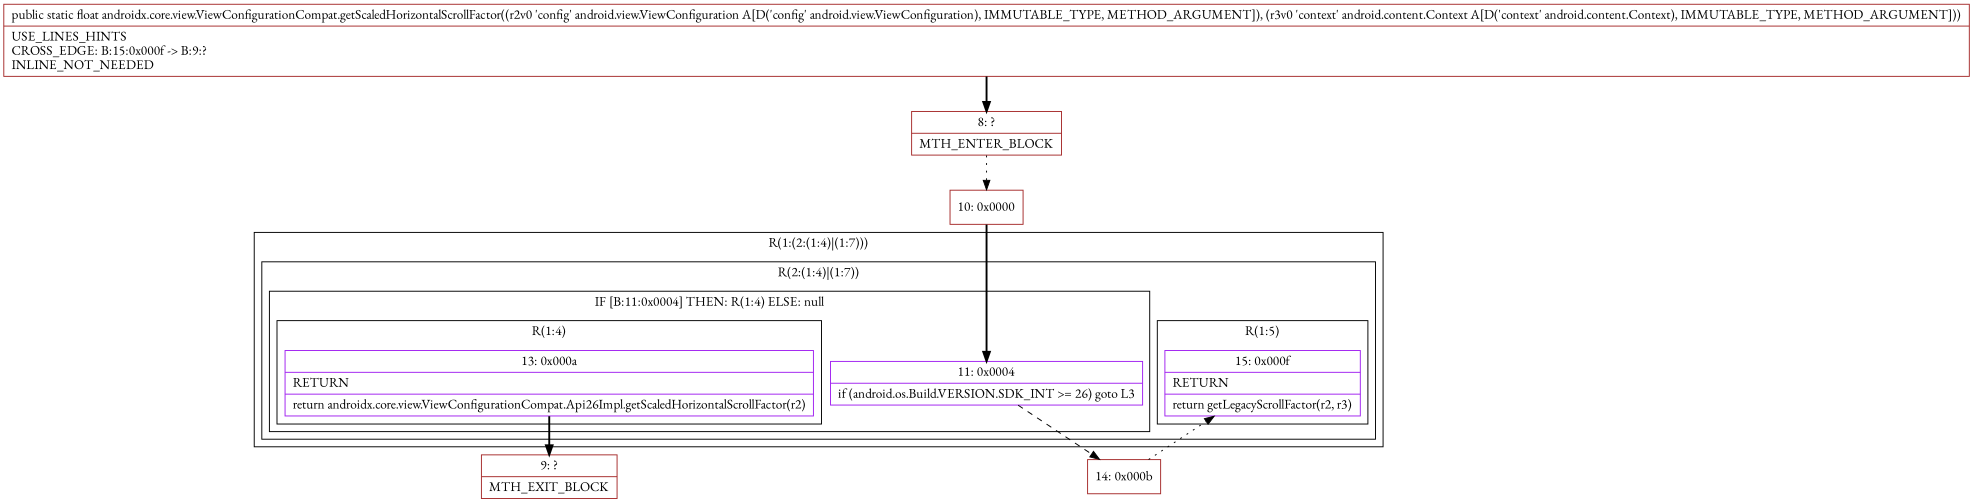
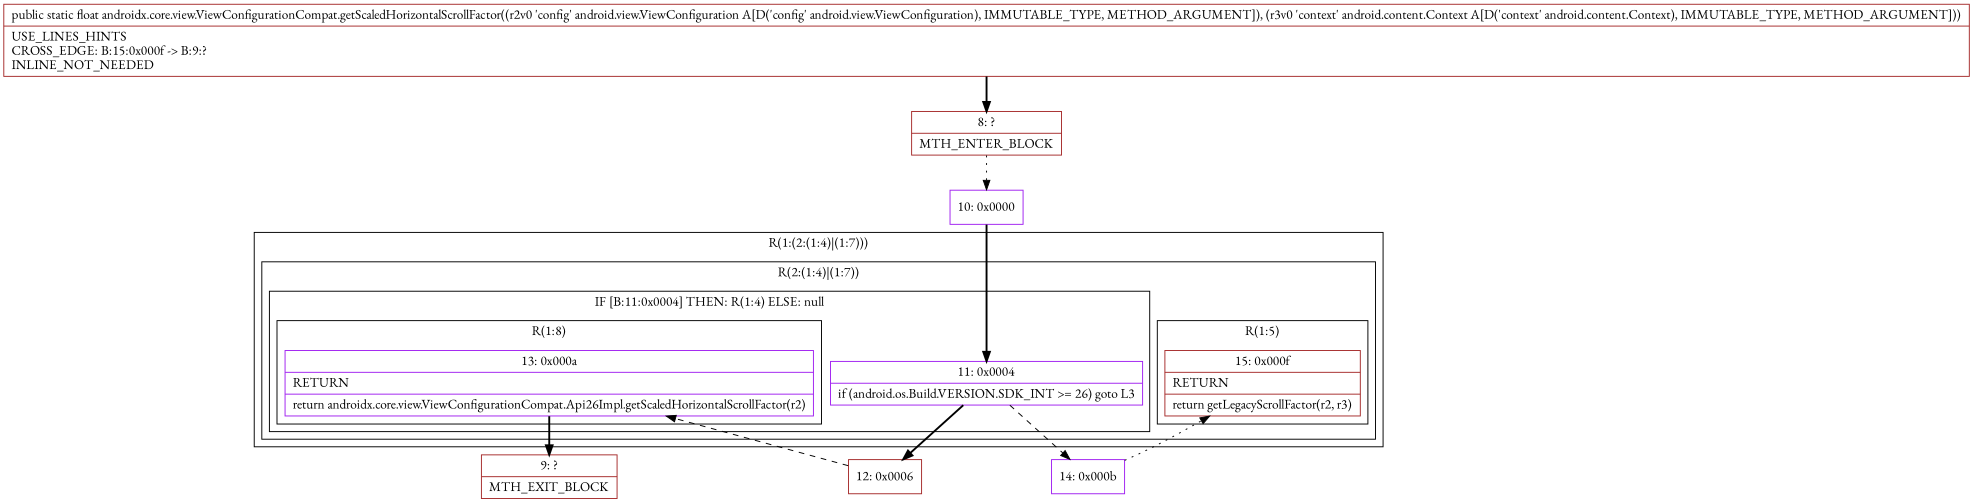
(987, 207) -> (987, 207)
(549, 332) -> (549, 332)
(1263, 383) -> (1263, 383)
none -> (885, 477)
(1124, 477) -> (1088, 477)
